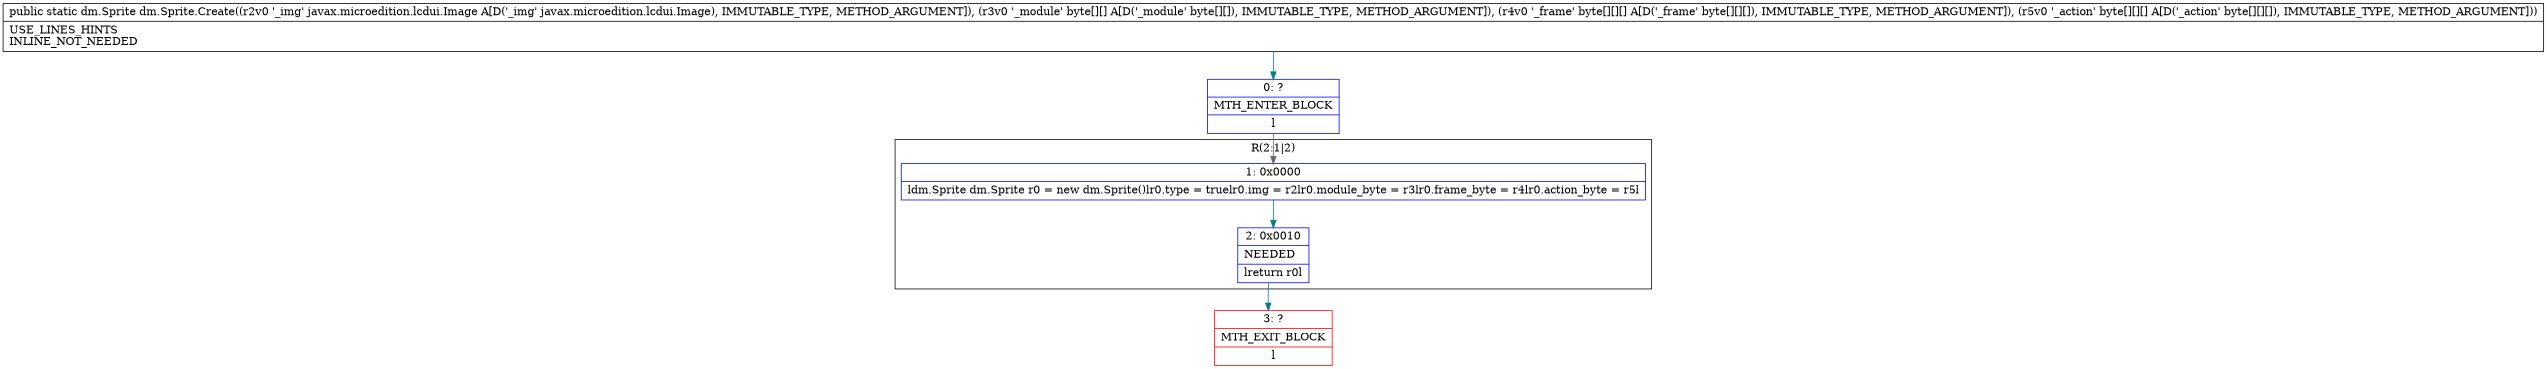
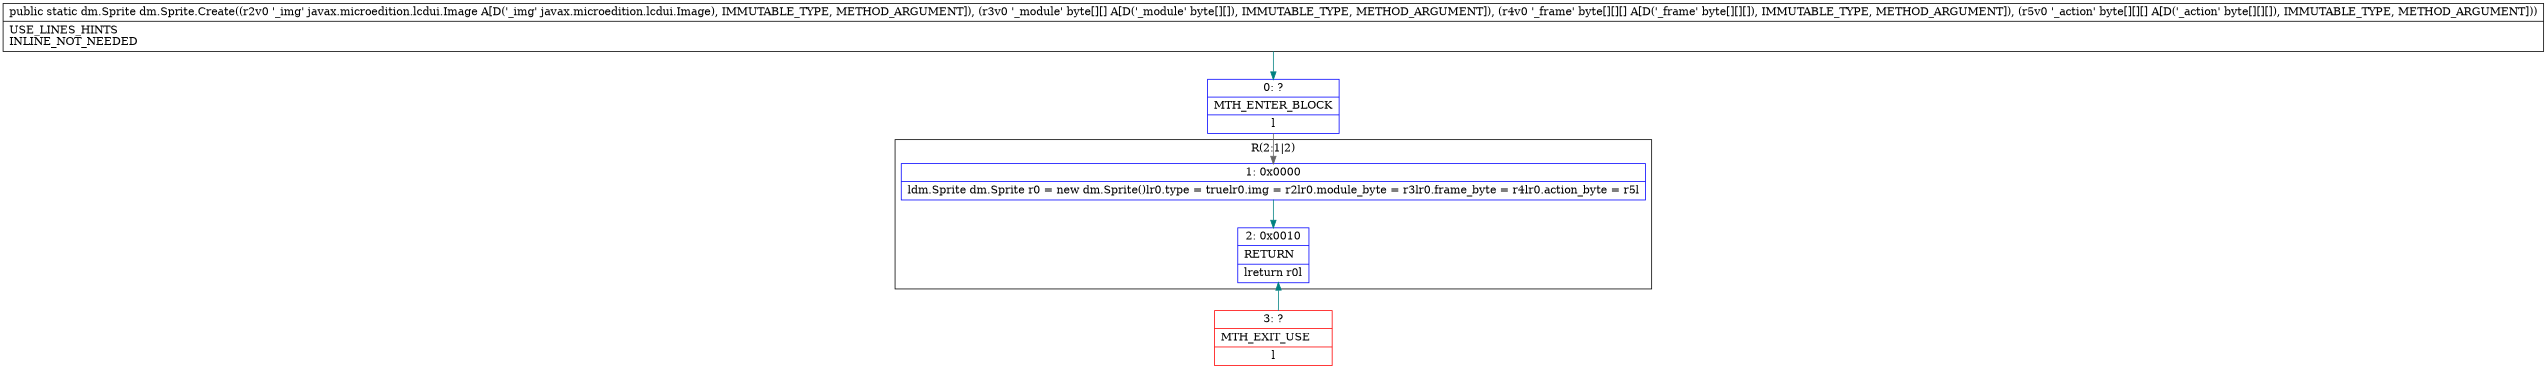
(1270, 255) -> (1269, 255)
(1268, 294) -> (1279, 301)
(1273, 337) -> (1266, 337)
